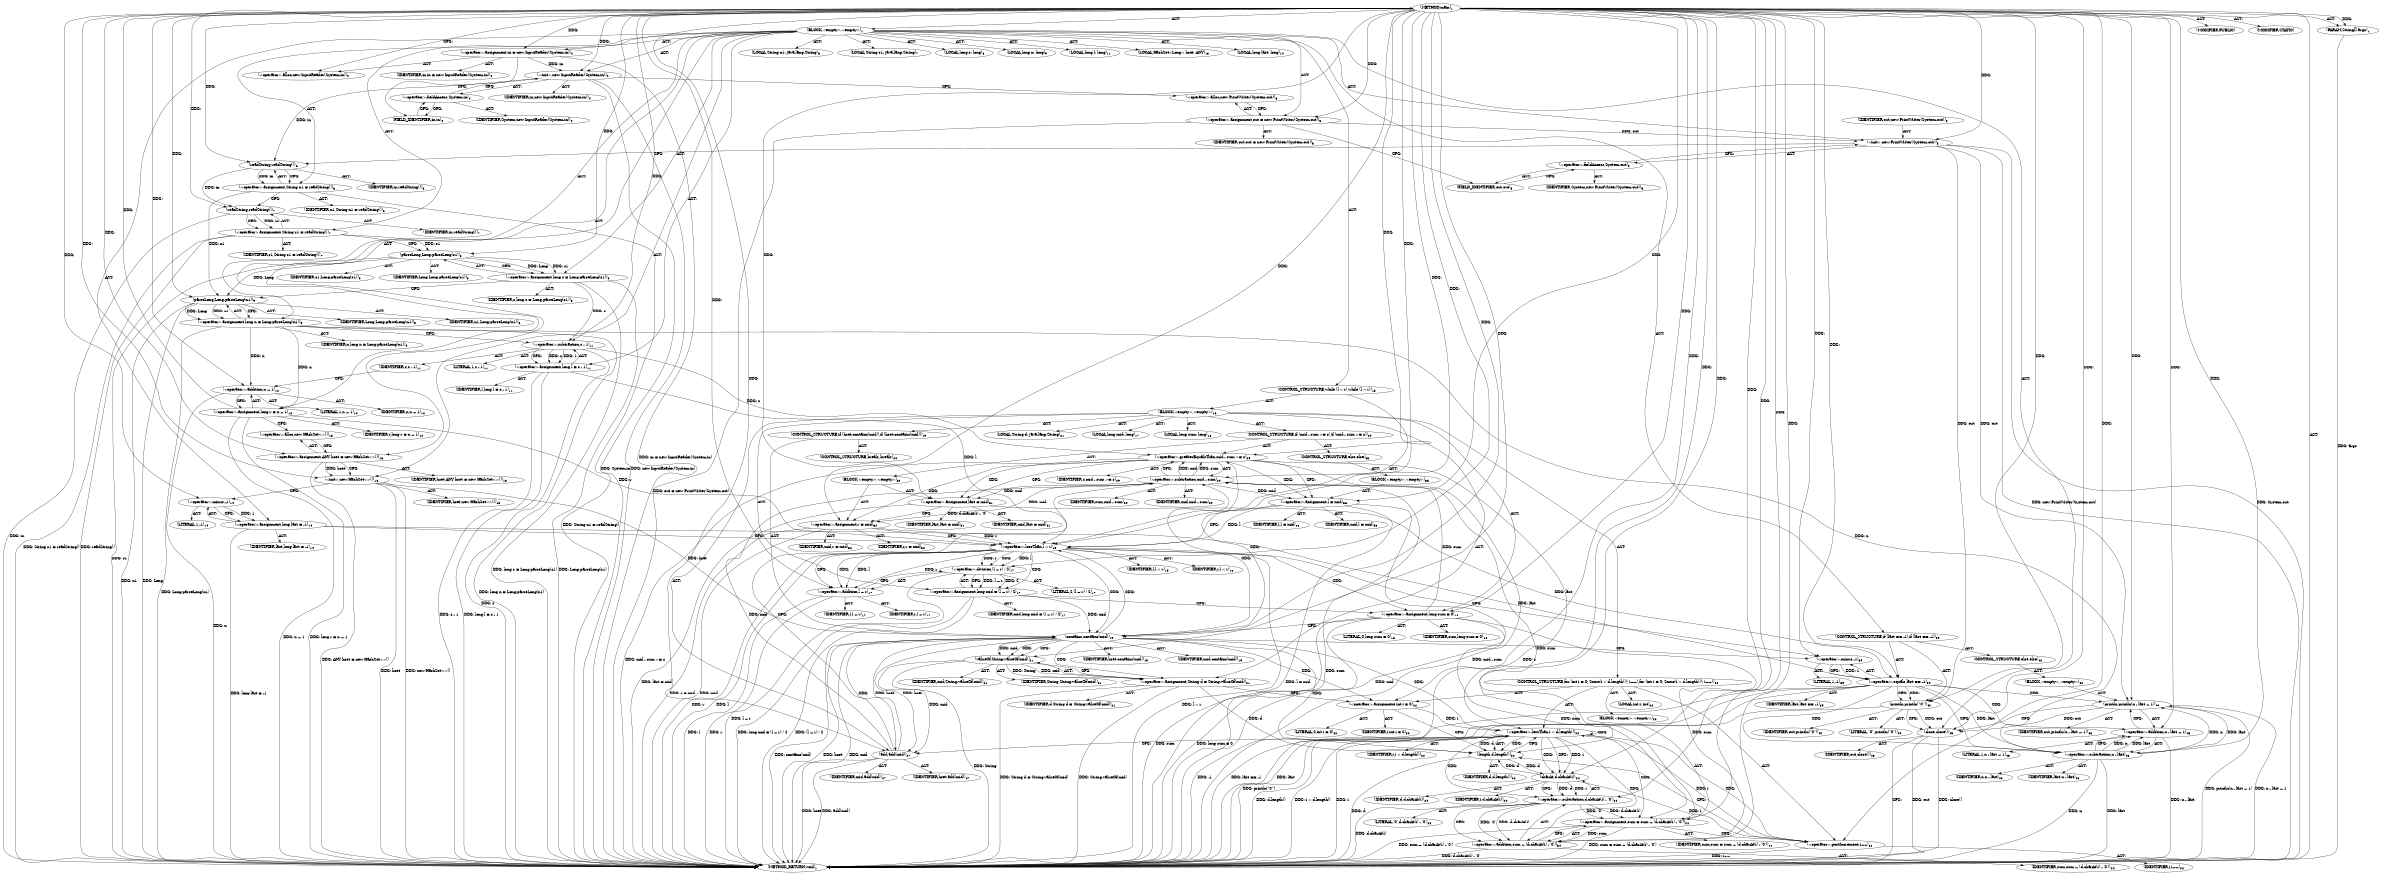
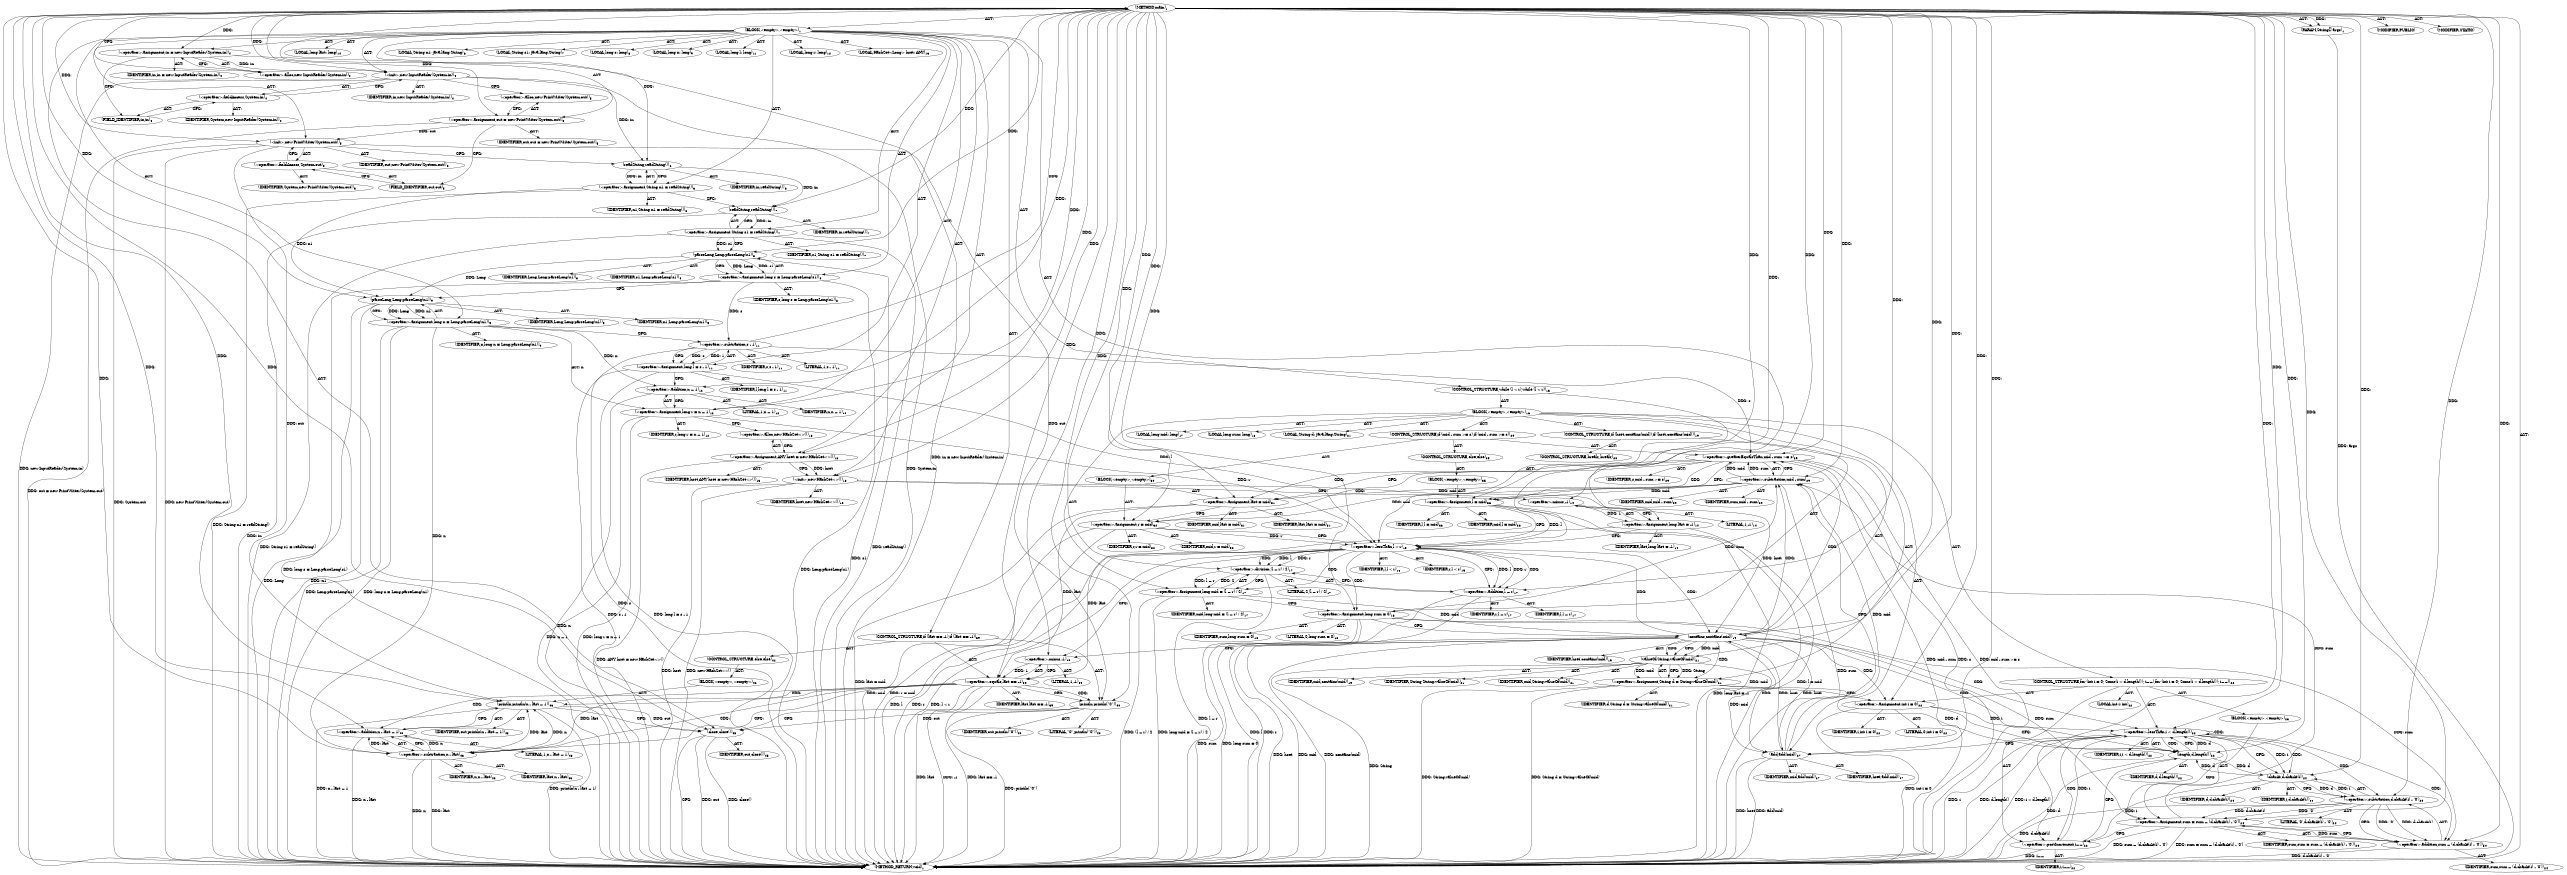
(637, 31) -> (1026, 241)
none -> (810, 53)
none -> (220, 69)
(438, 109) -> (169, 109)
(1903, 130) -> (353, 154)
(305, 368) -> (578, 368)
(328, 378) -> (675, 378)
(967, 514) -> (1279, 514)
(1148, 648) -> (1498, 670)
none -> (1764, 859)
